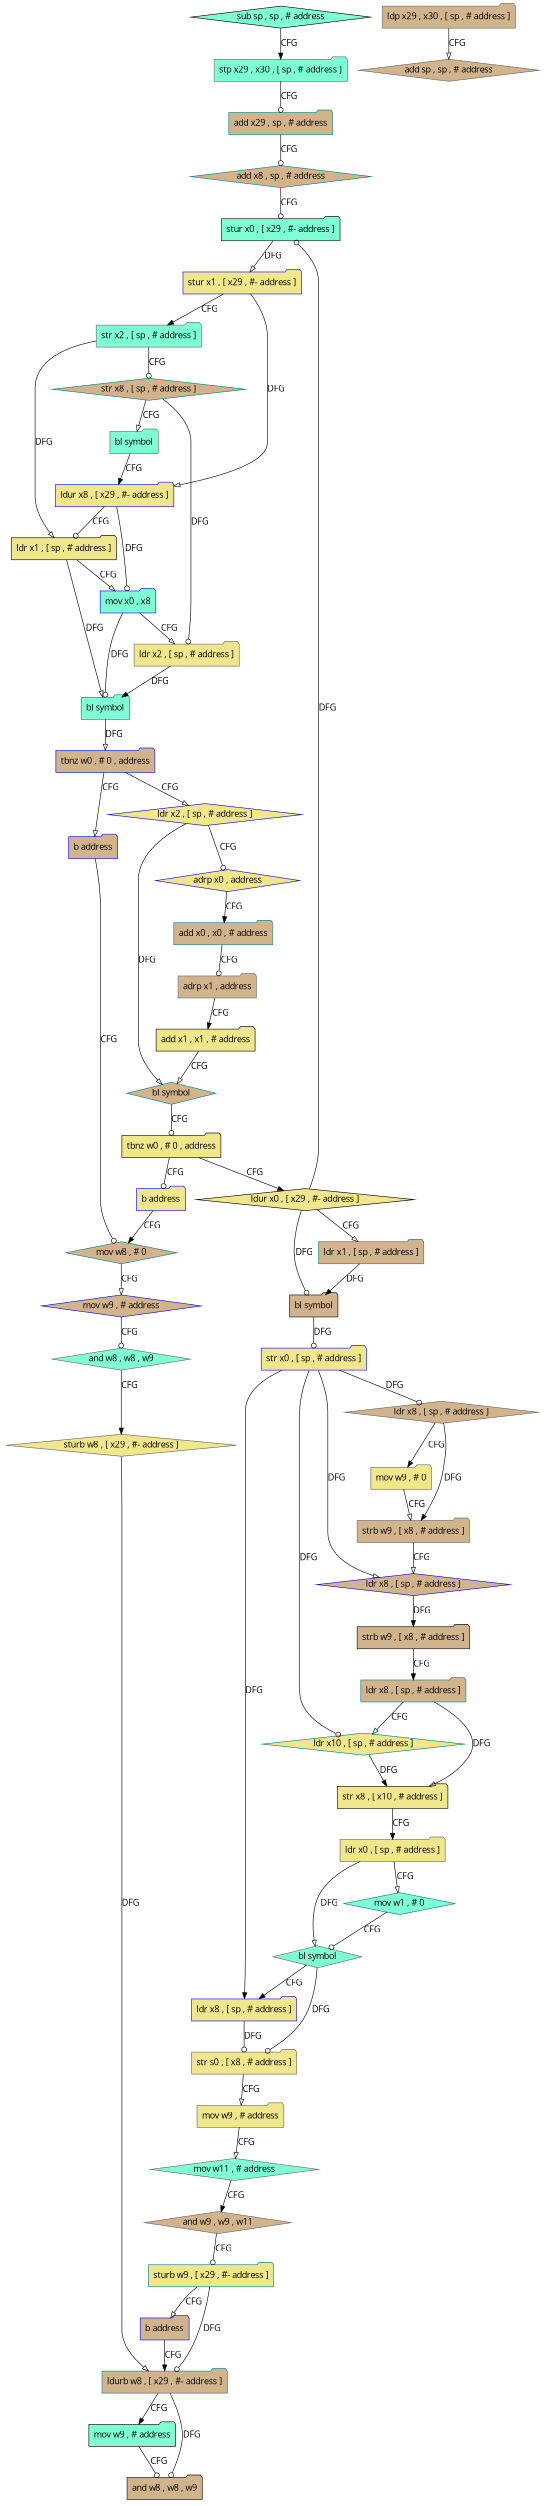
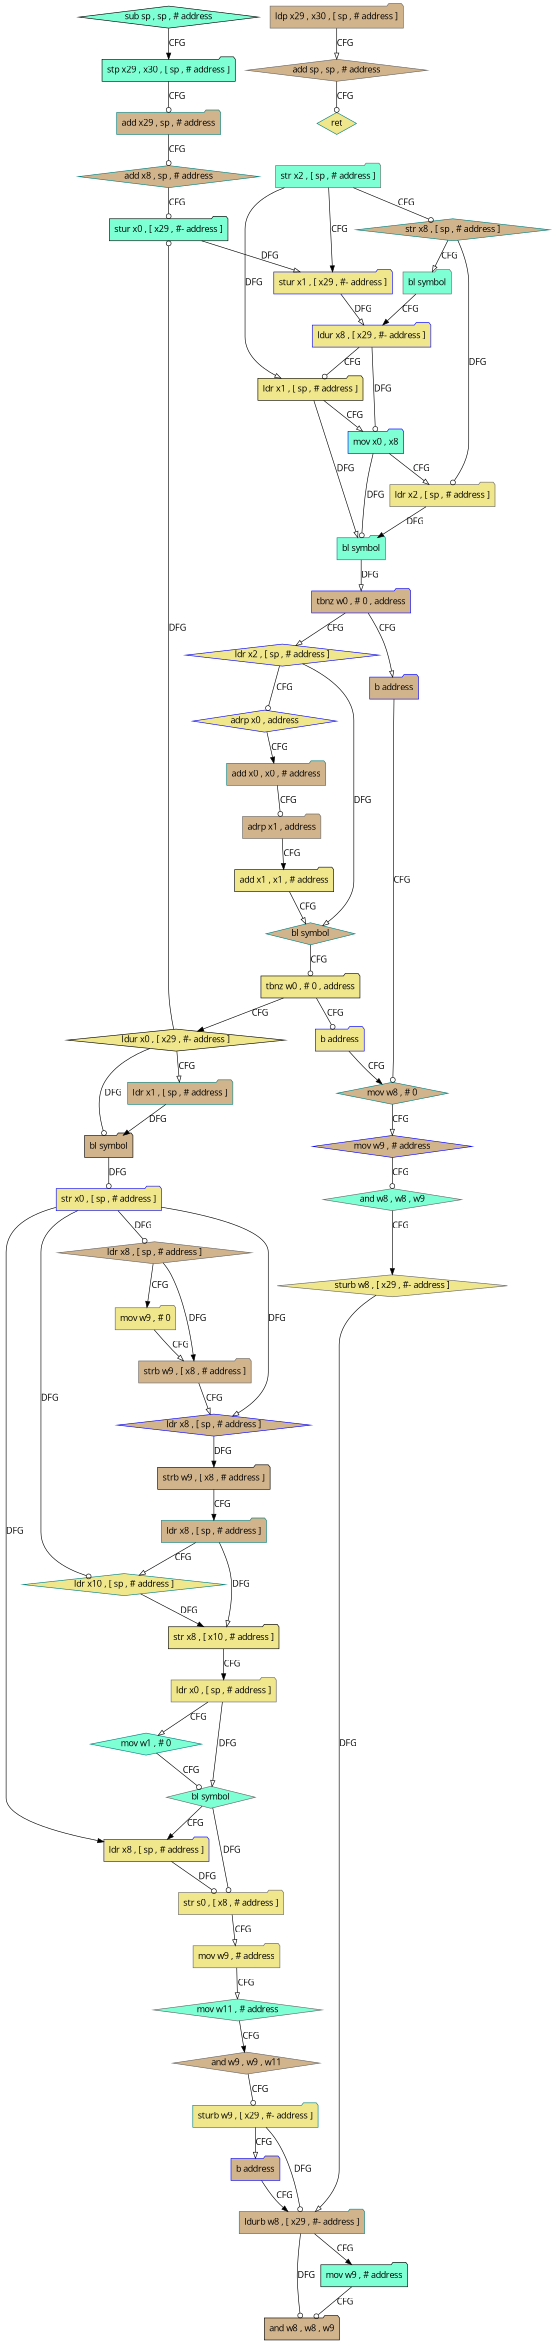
(281, 70) -> (169, 70)
none -> (337, 123)
(198, 308) -> (330, 227)
